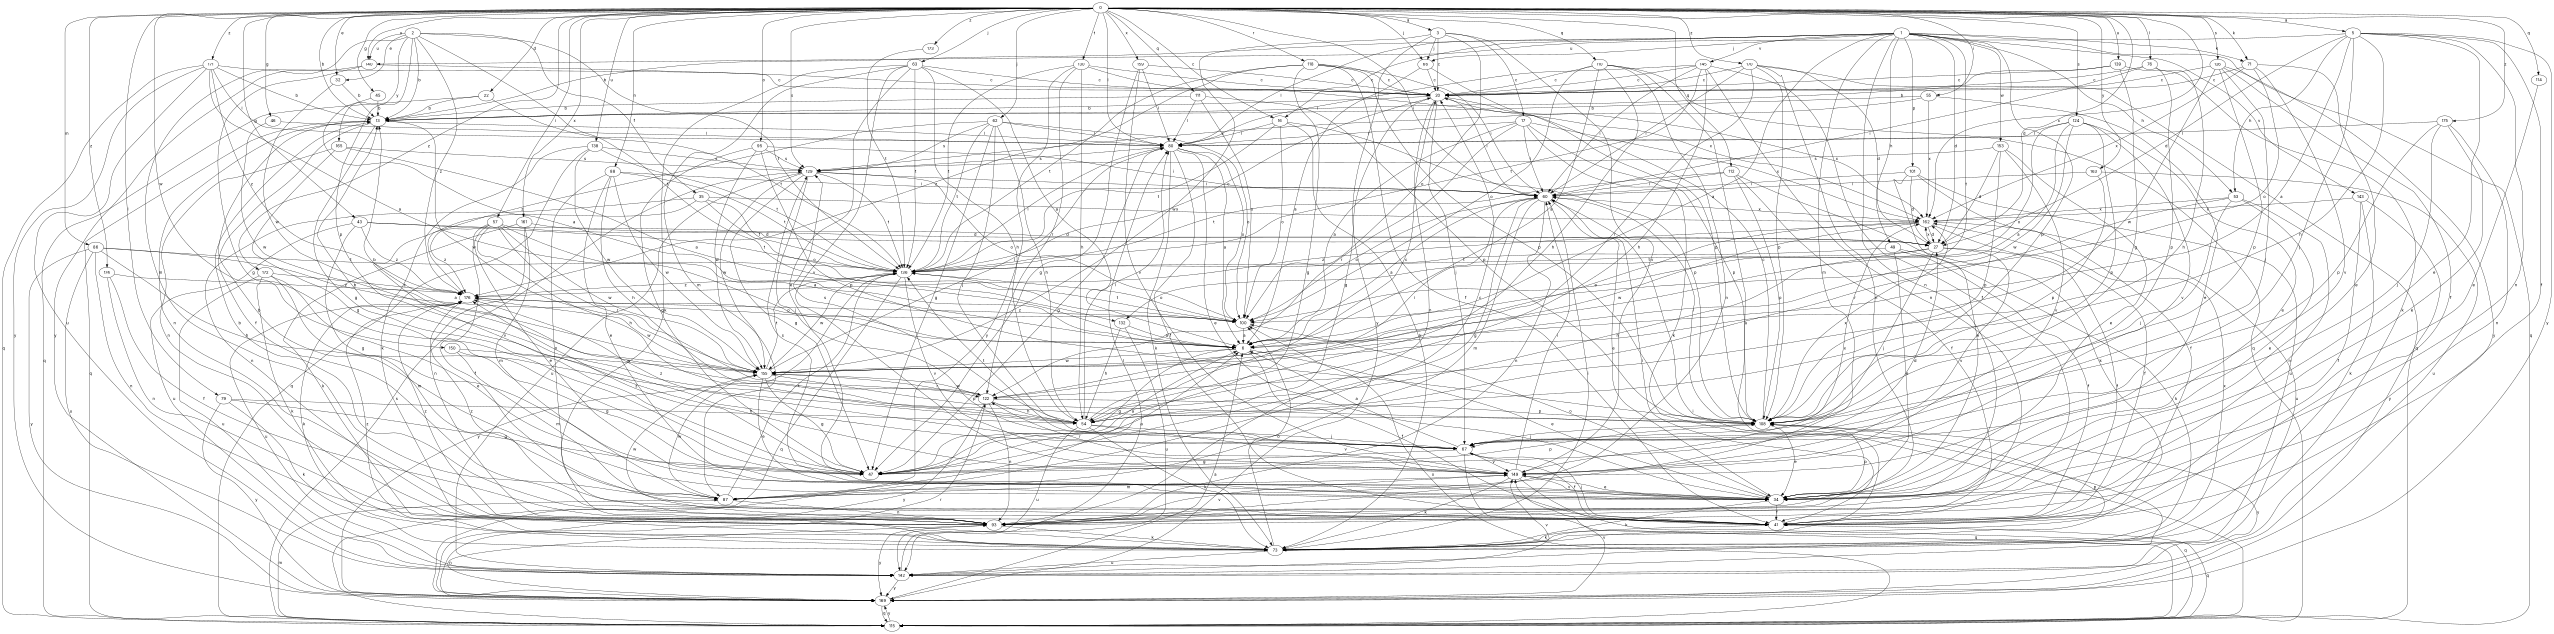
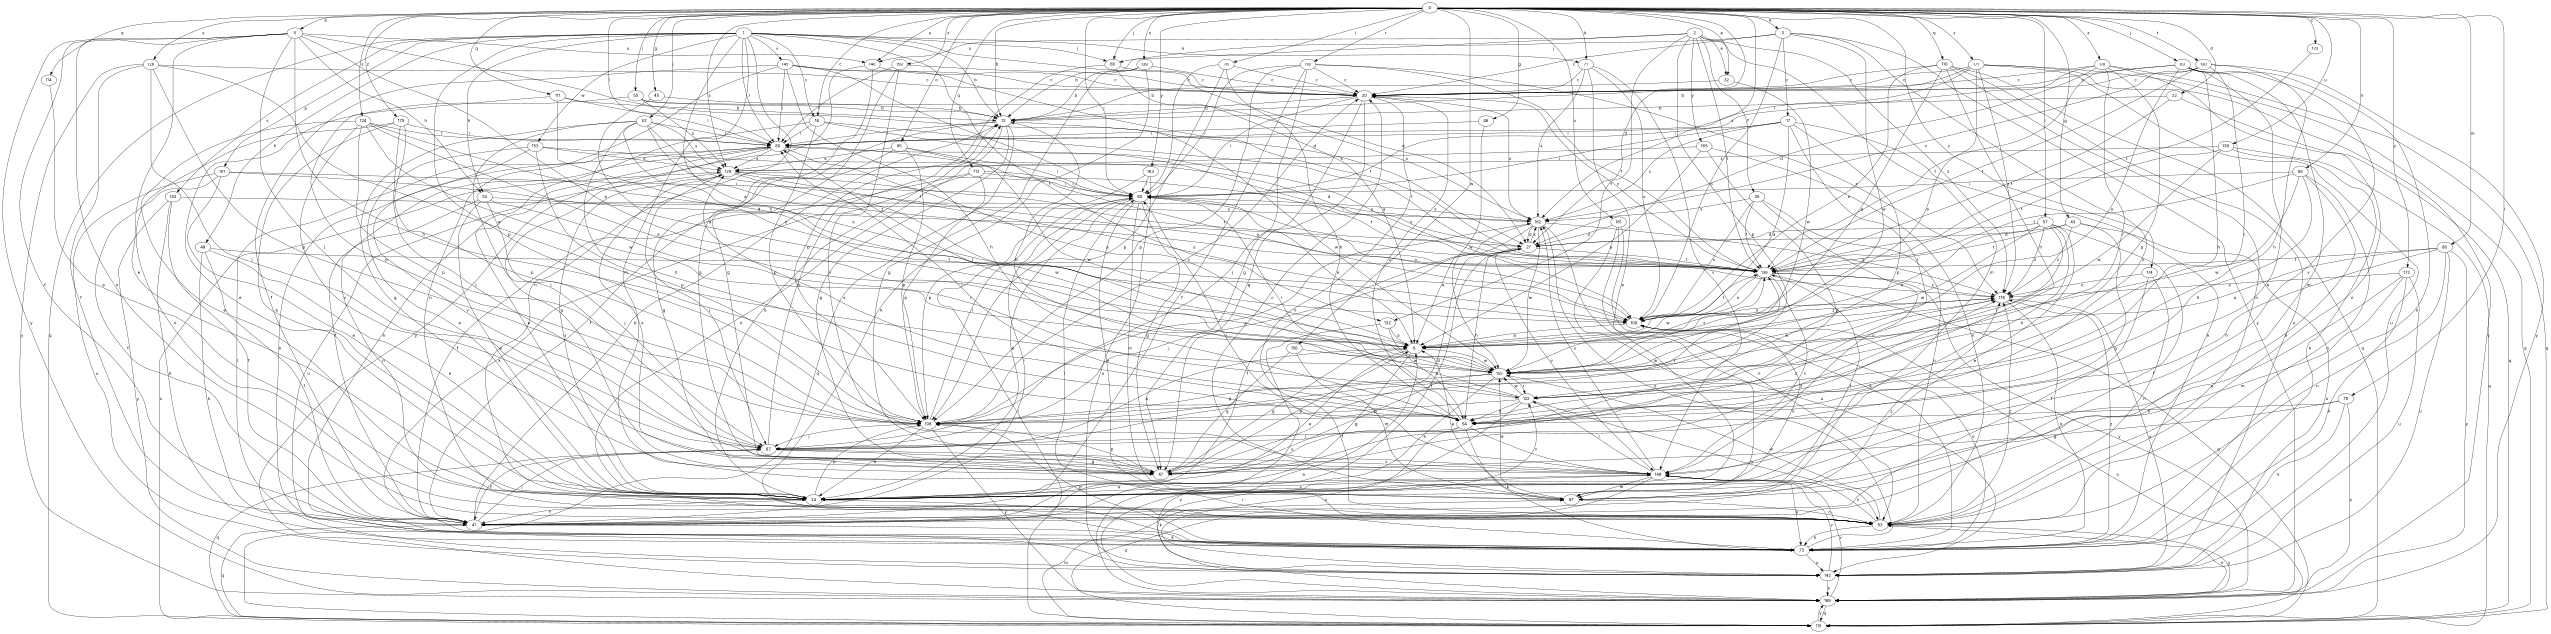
(796, 323) -> (642, 323)
(2050, 328) -> (876, 311)
